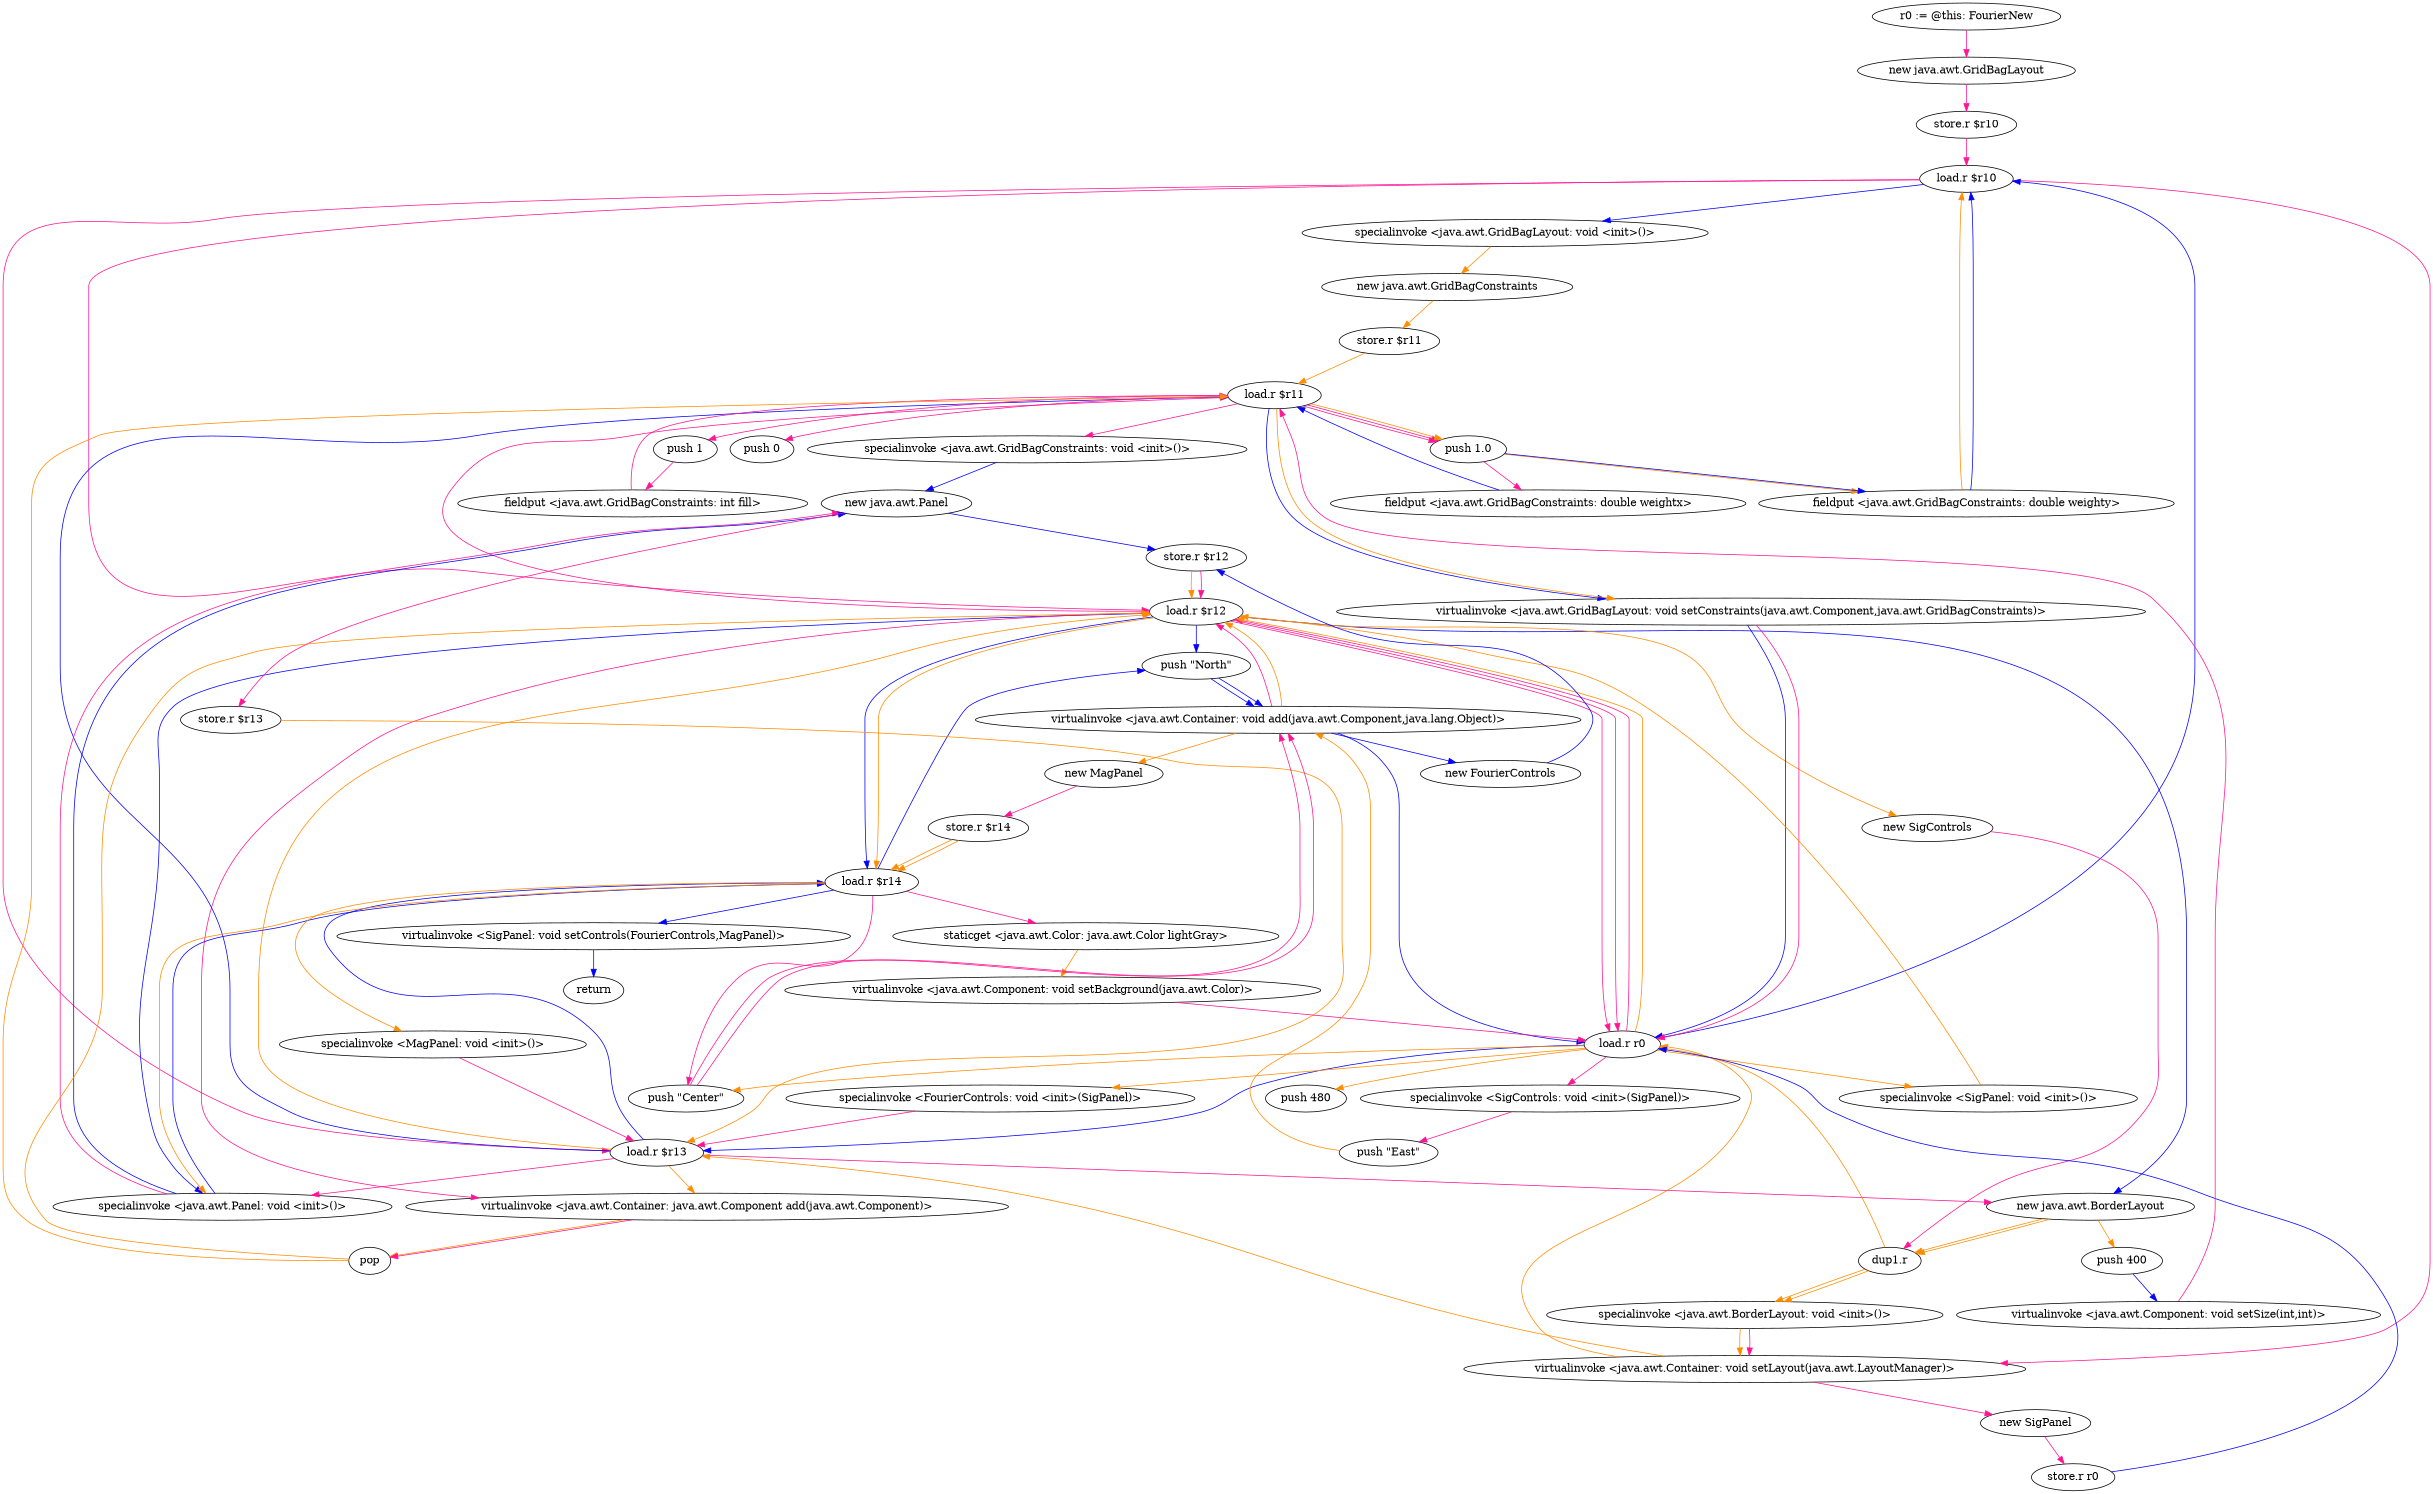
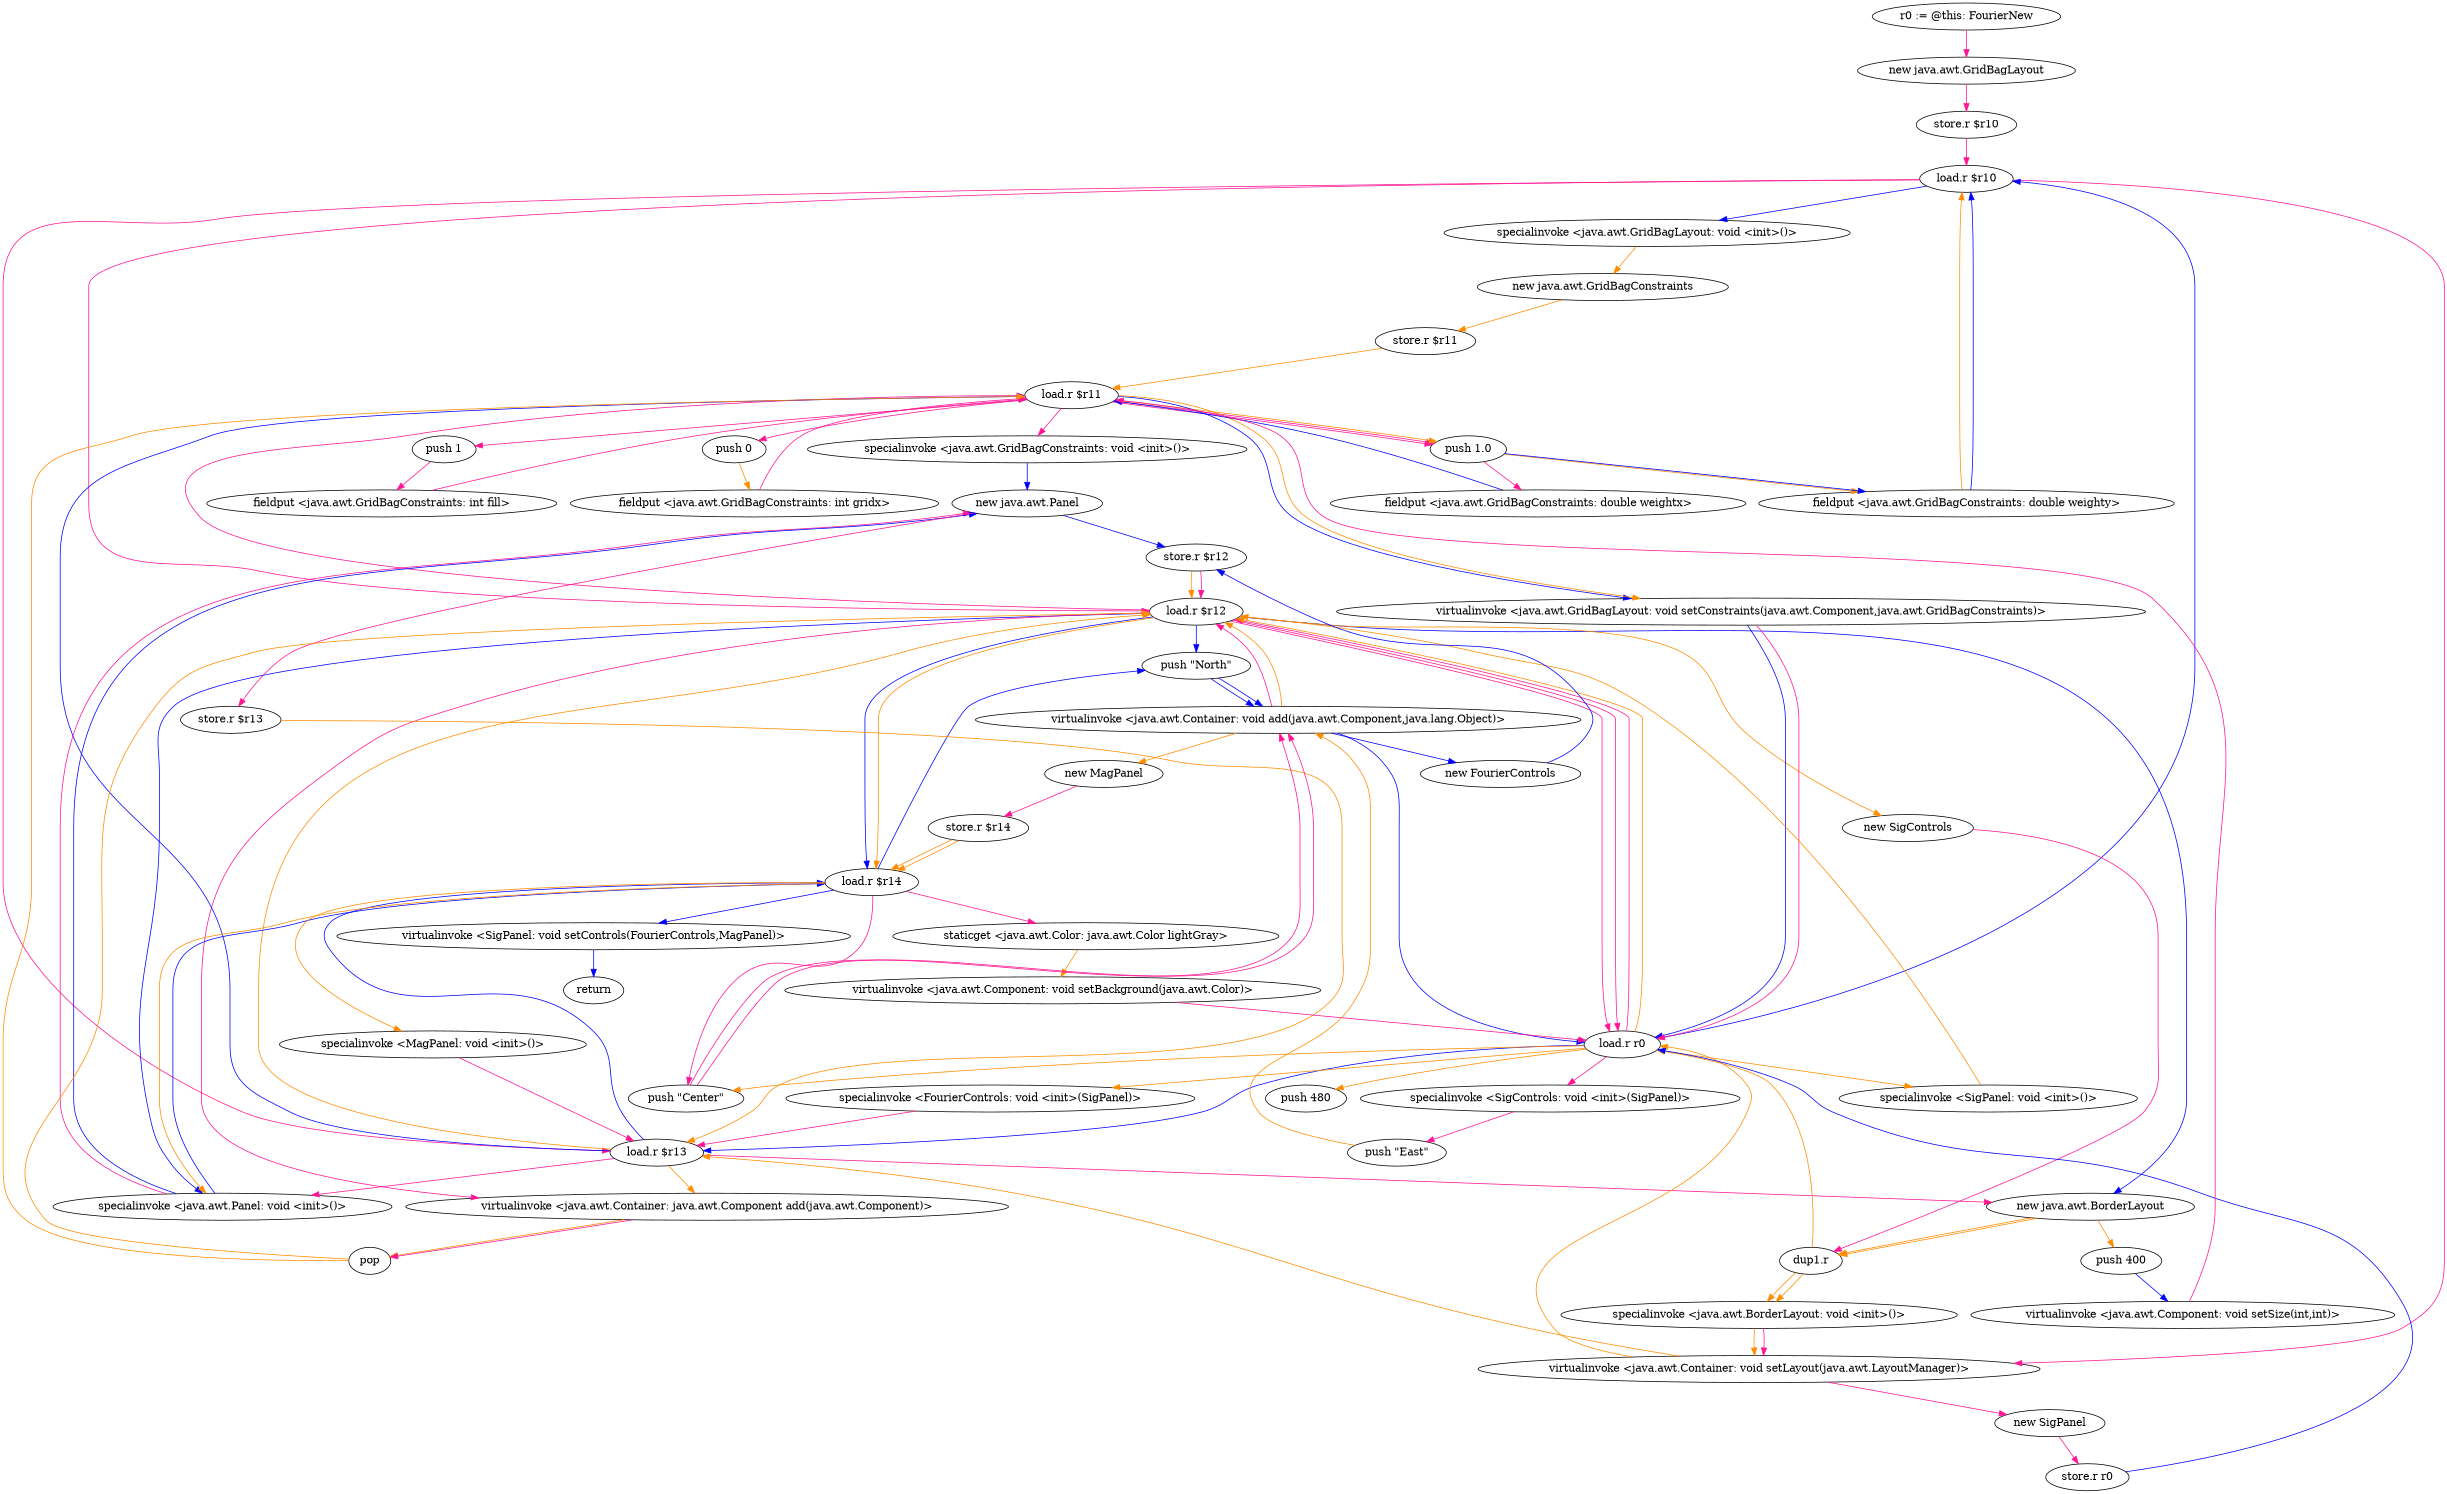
none -> (754, 503)
